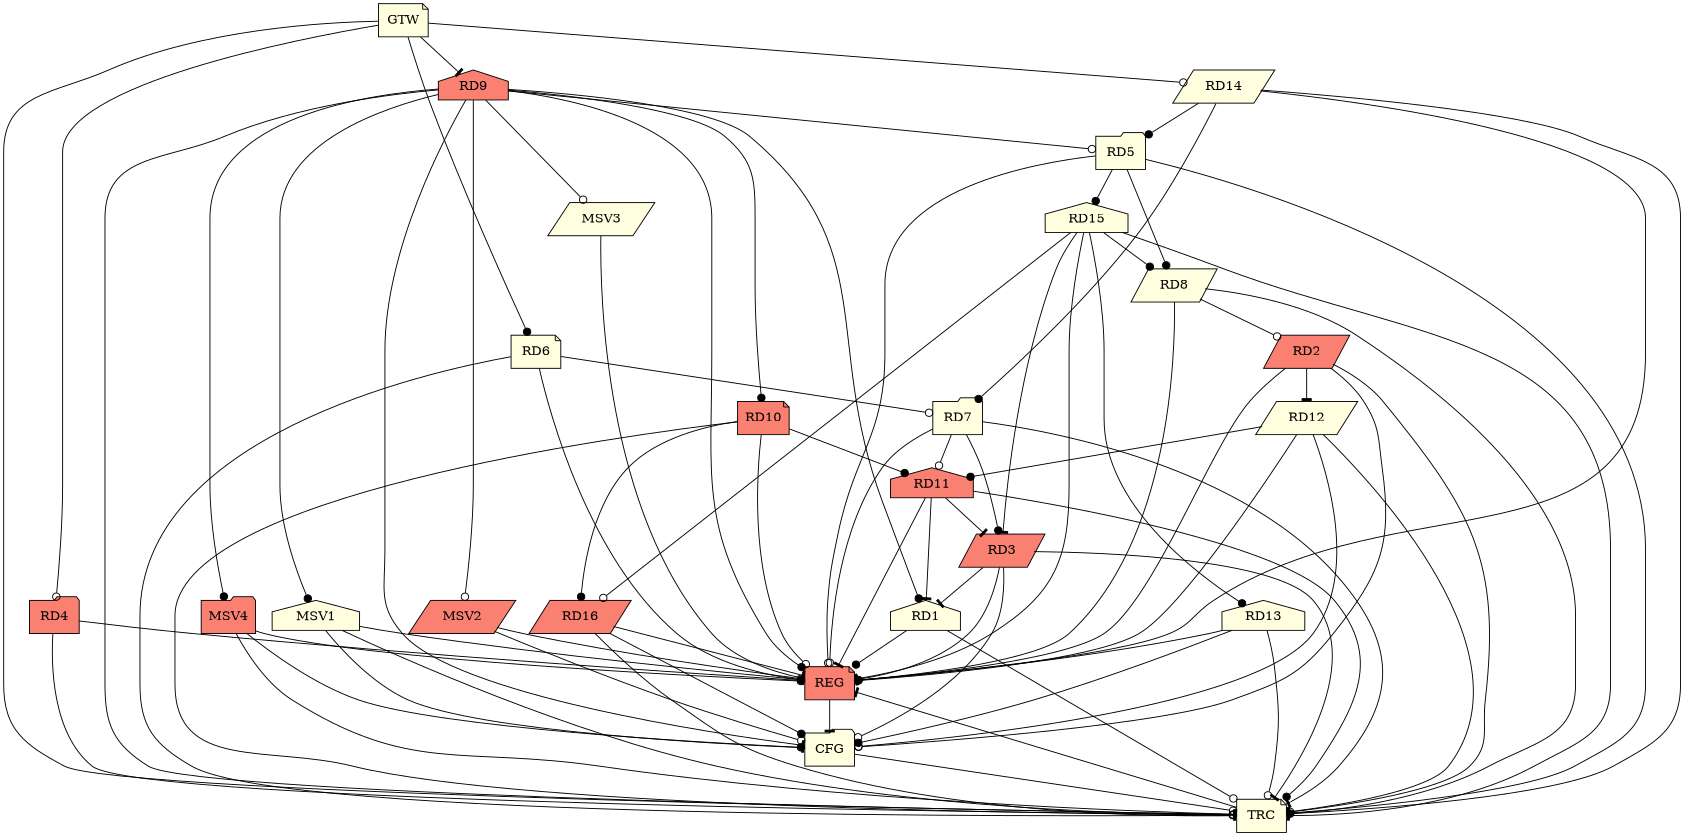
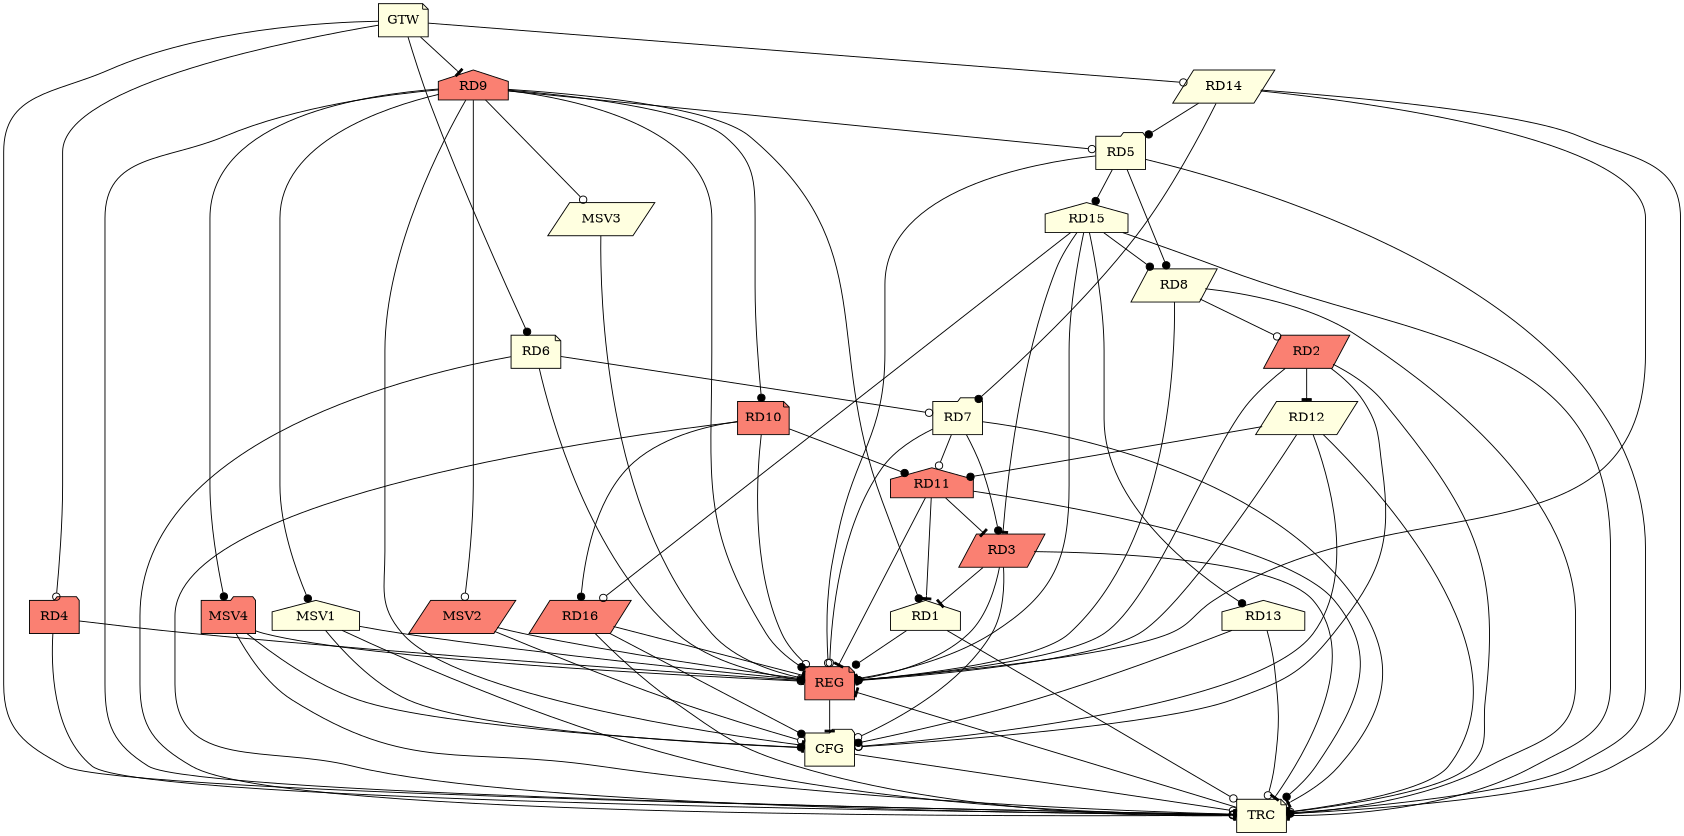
(1043, 661) -> none
